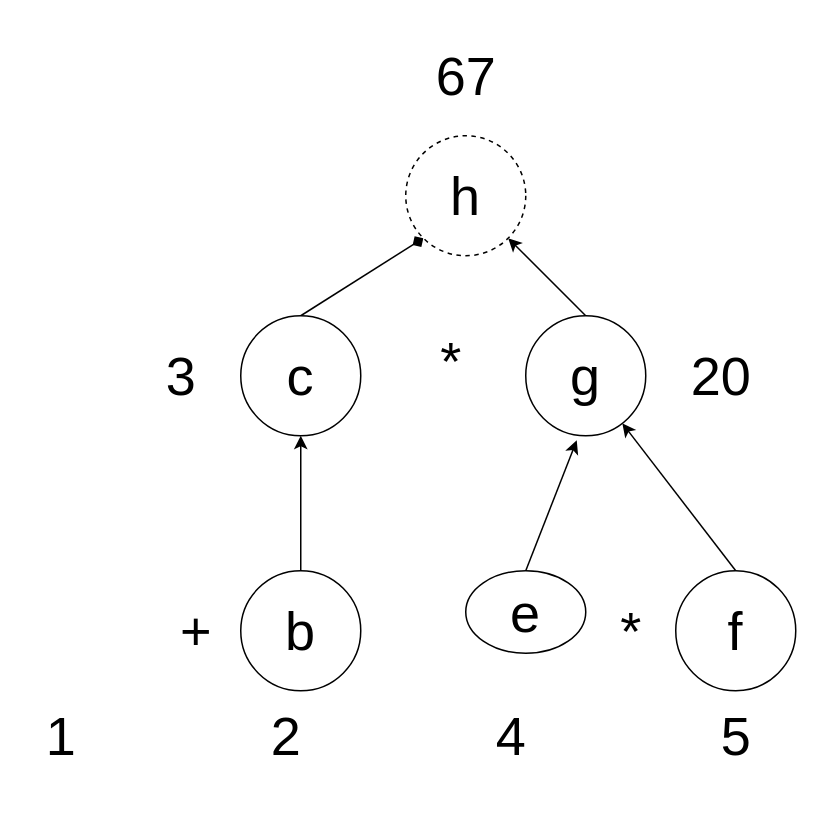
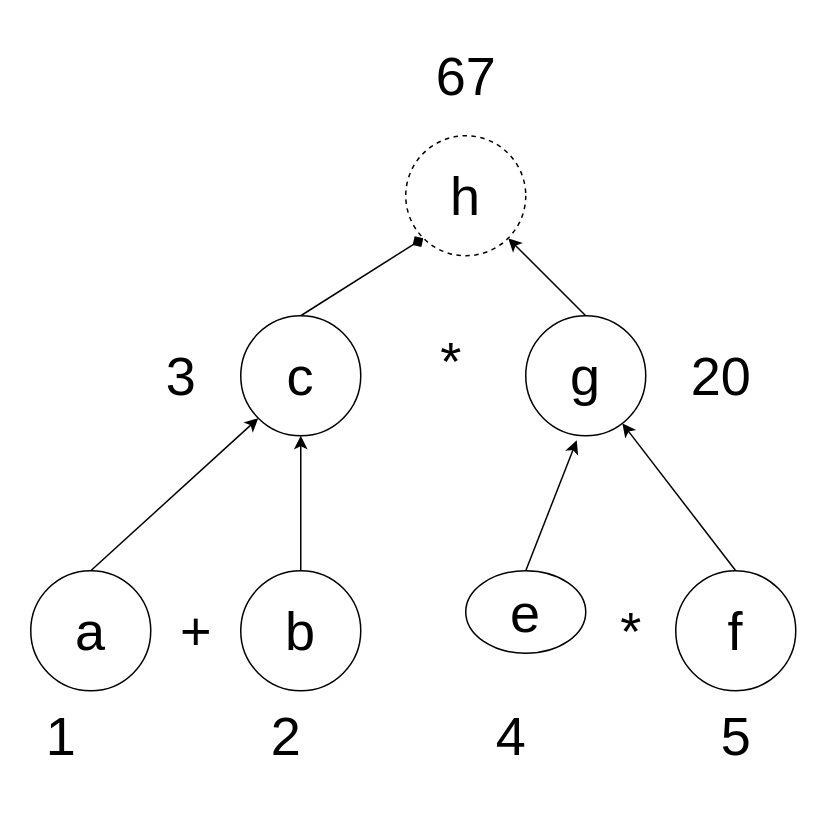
none -> (171, 498)
none -> (91, 631)
